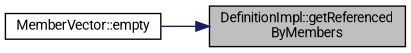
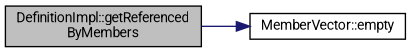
(179, 26) -> (219, 26)
